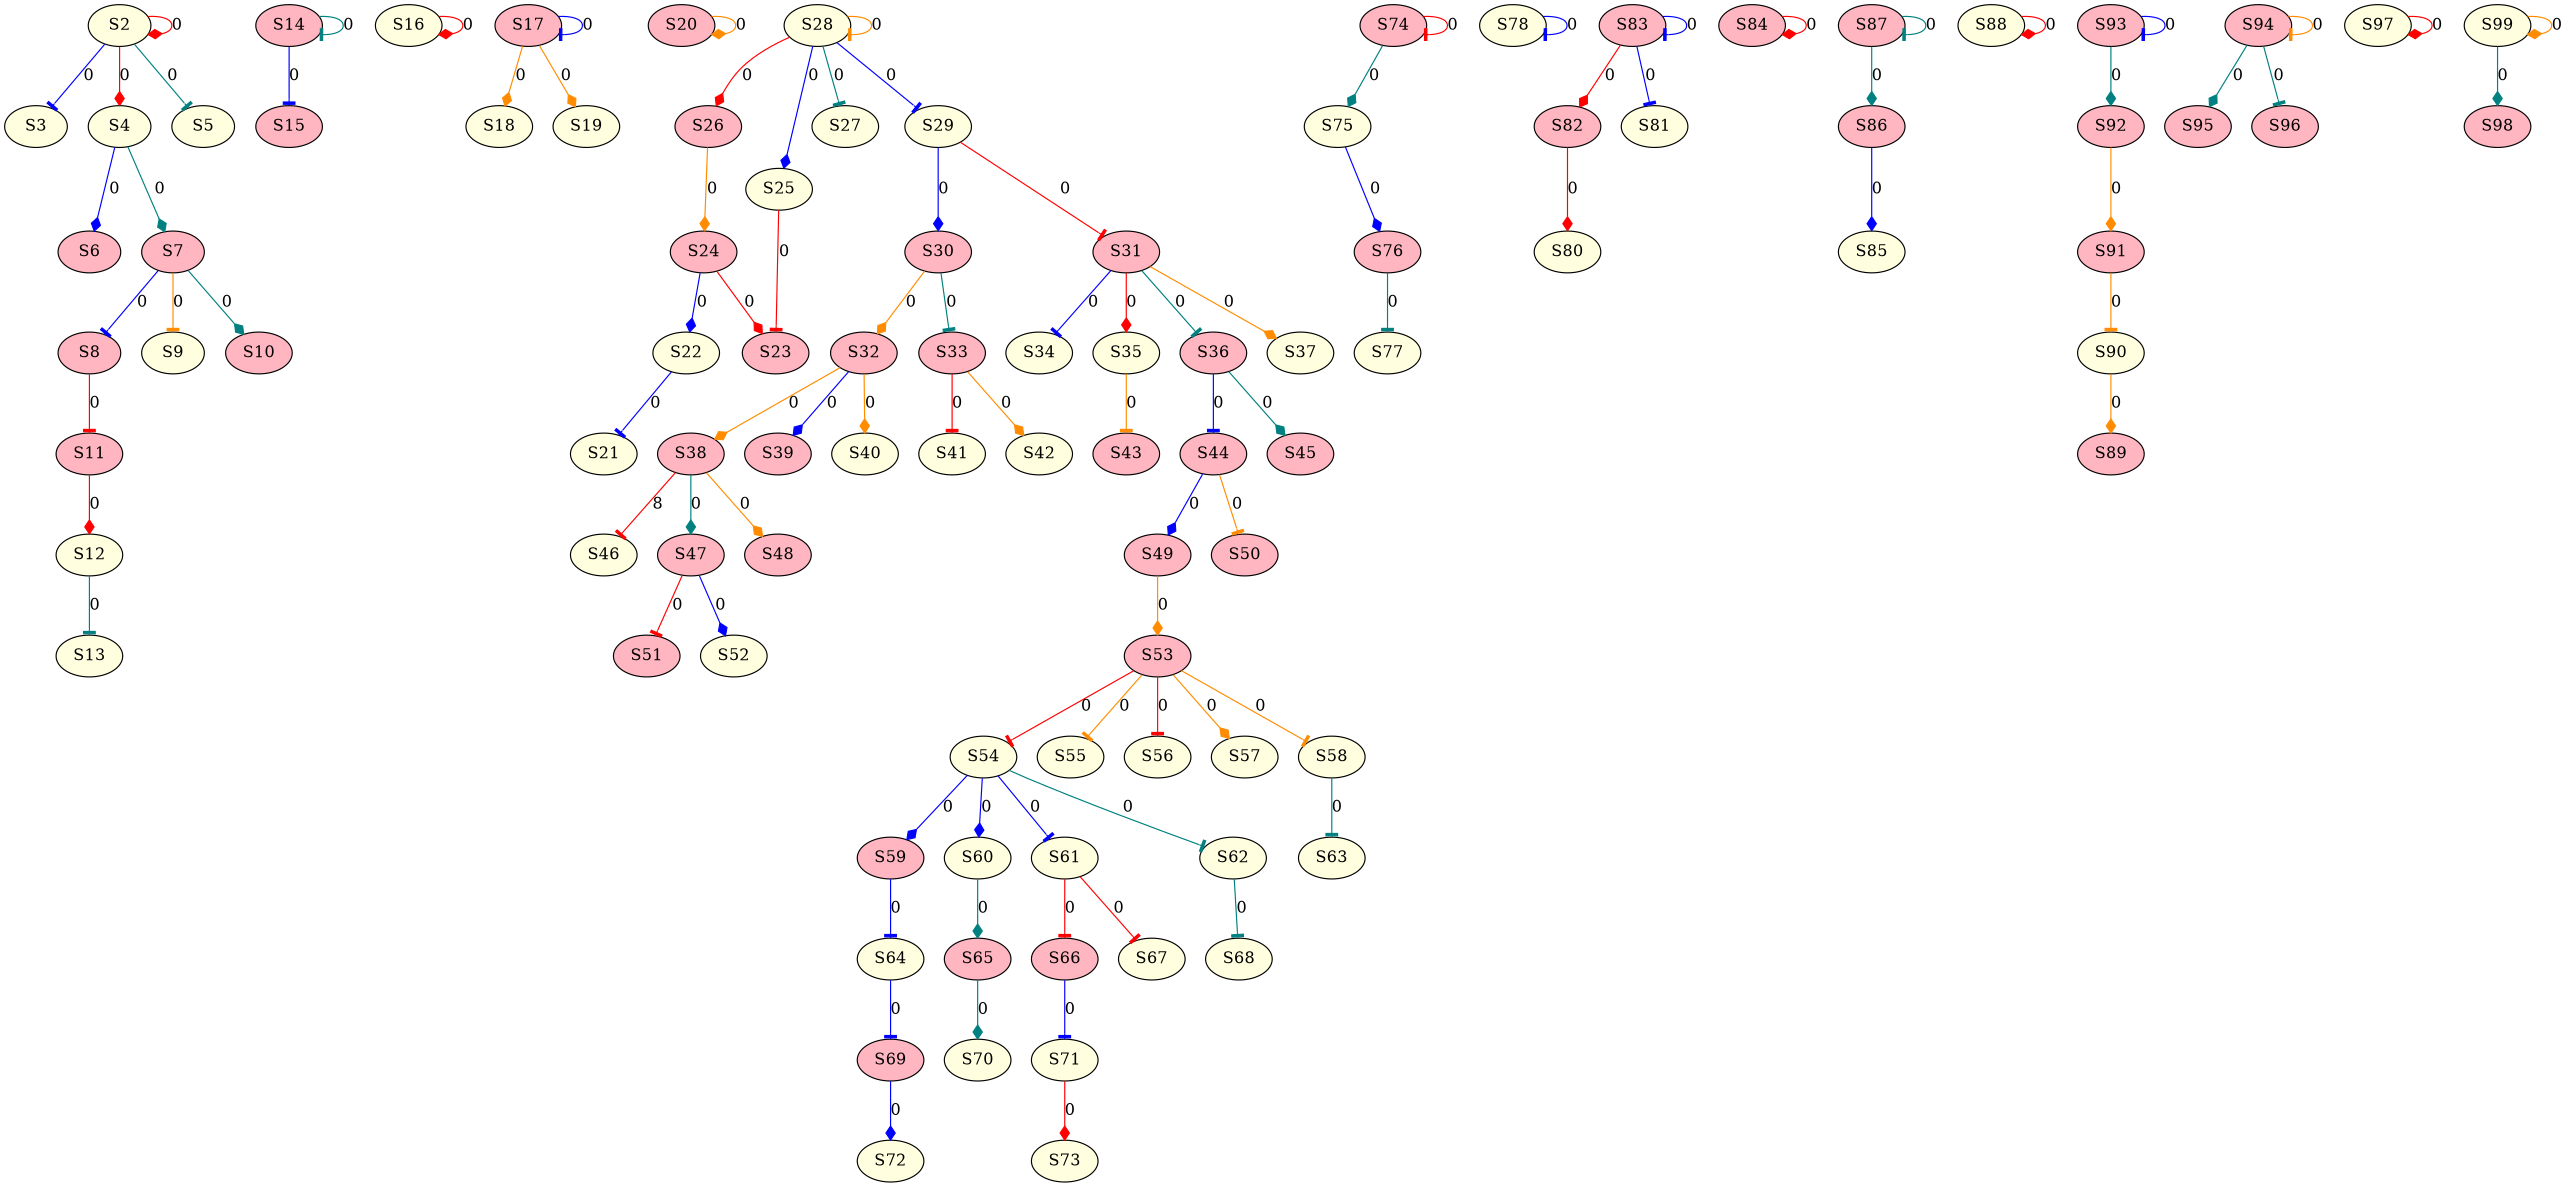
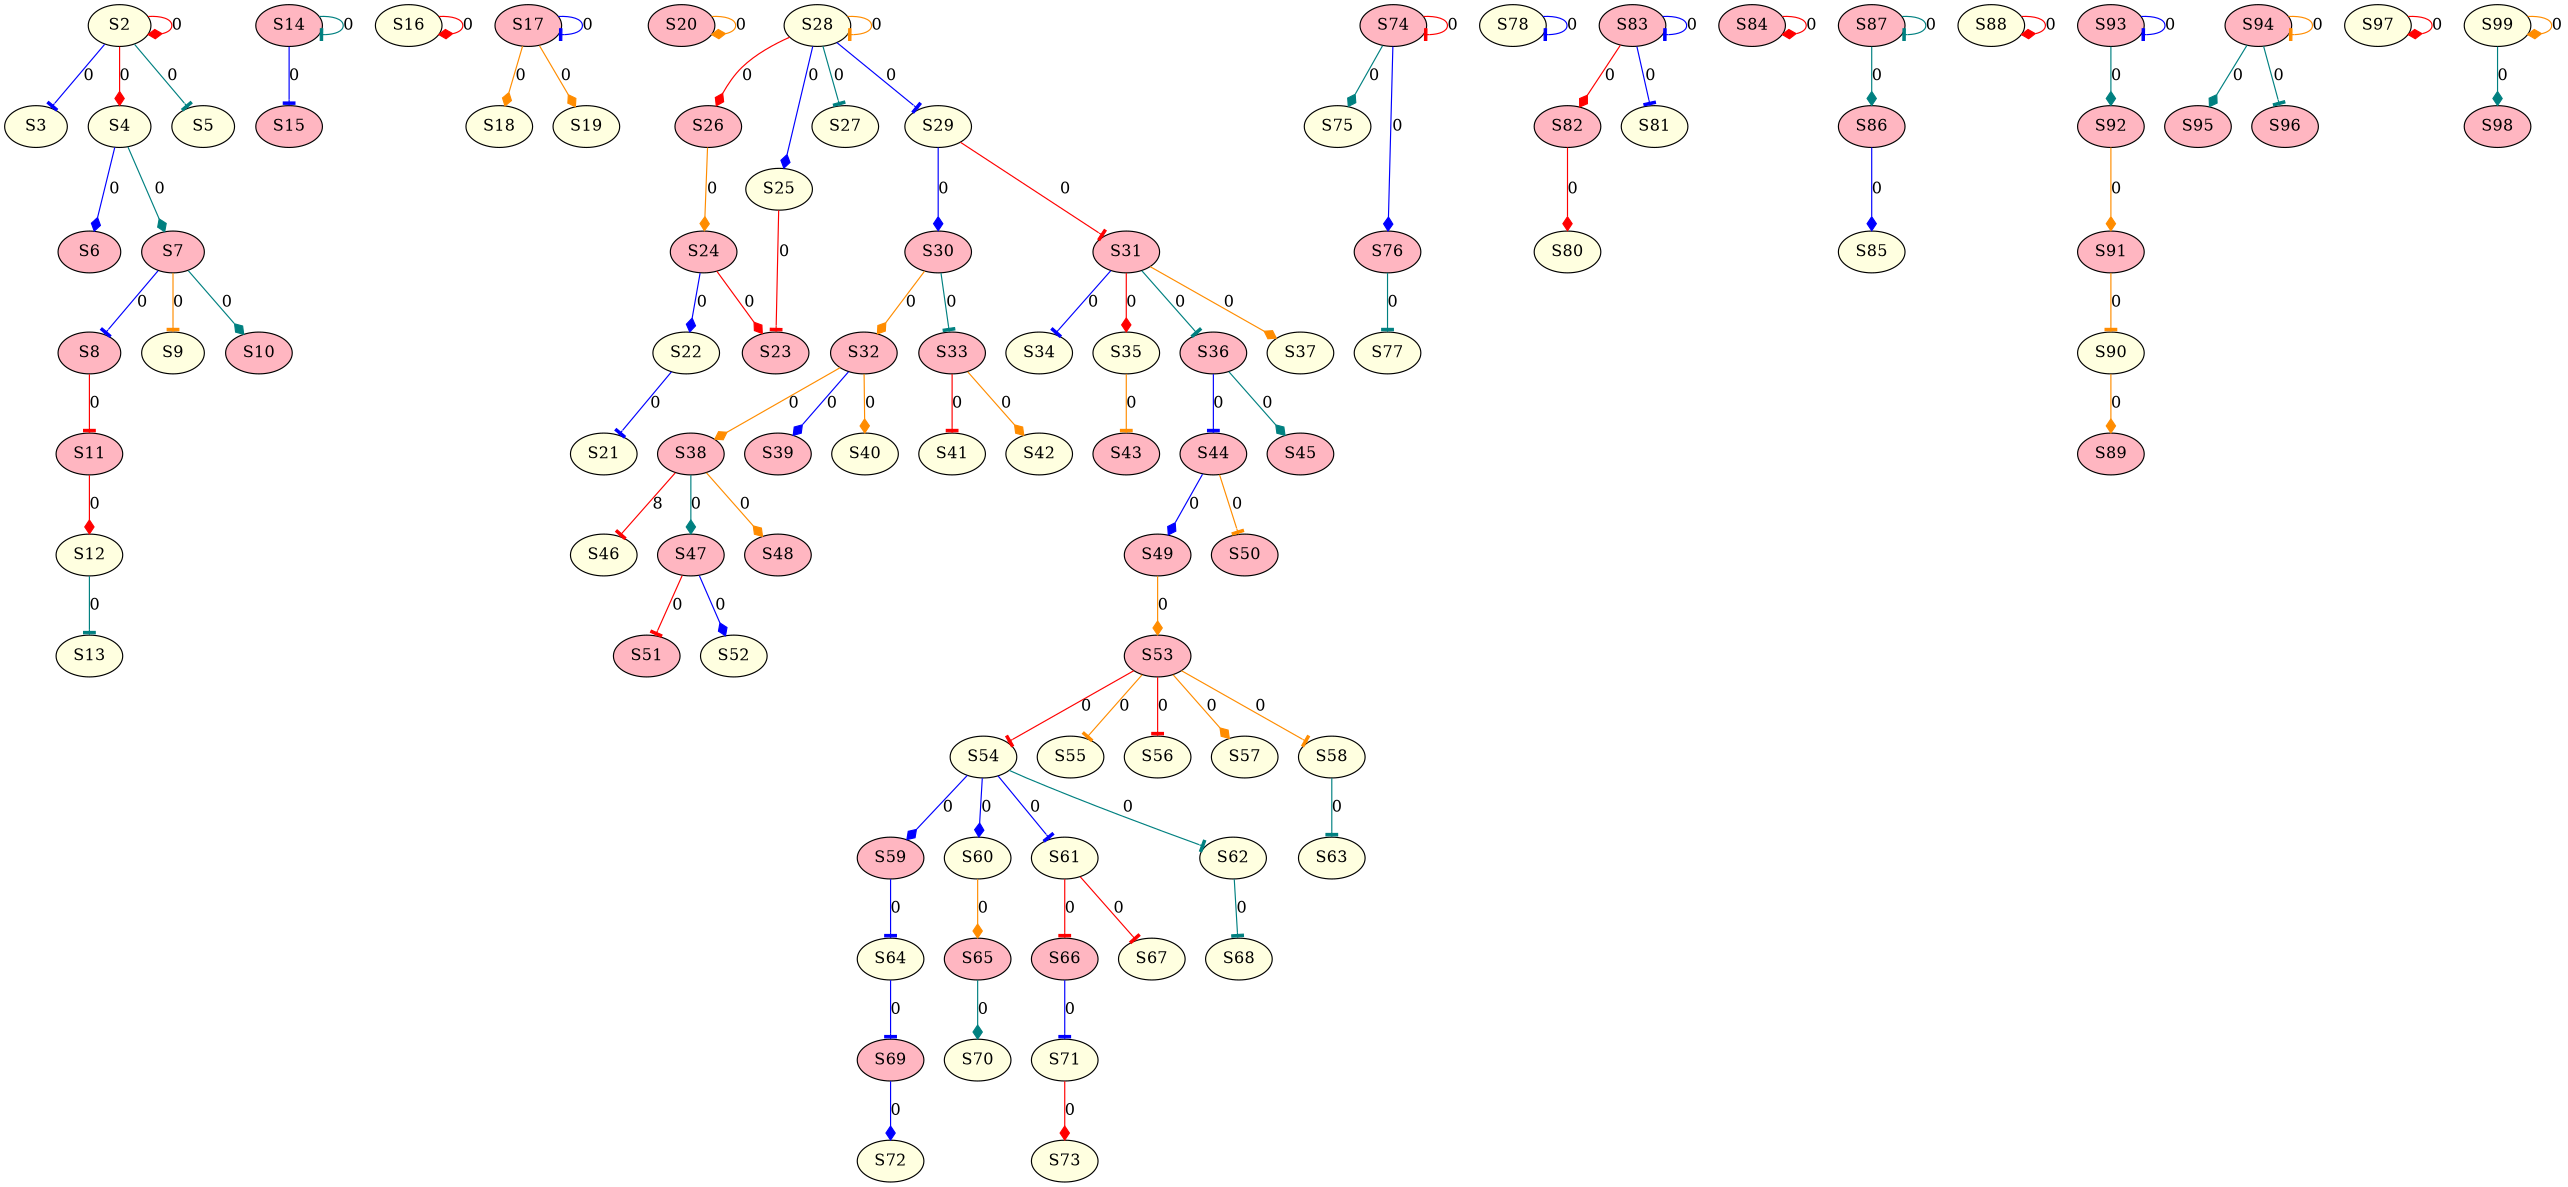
(1360, 183) -> (1391, 132)
(978, 902) -> (978, 902)
